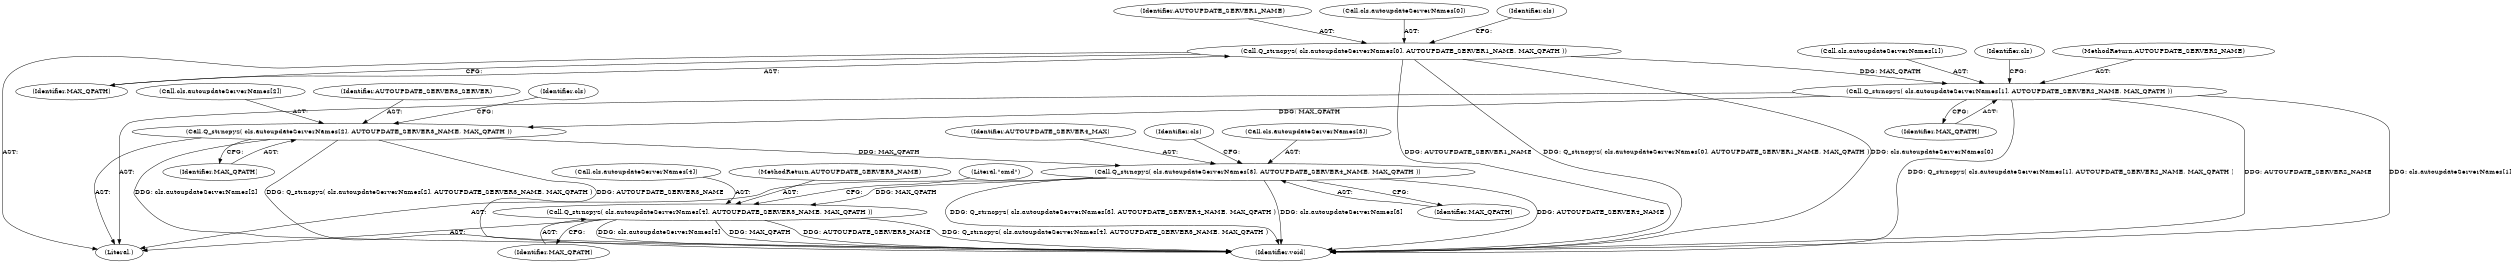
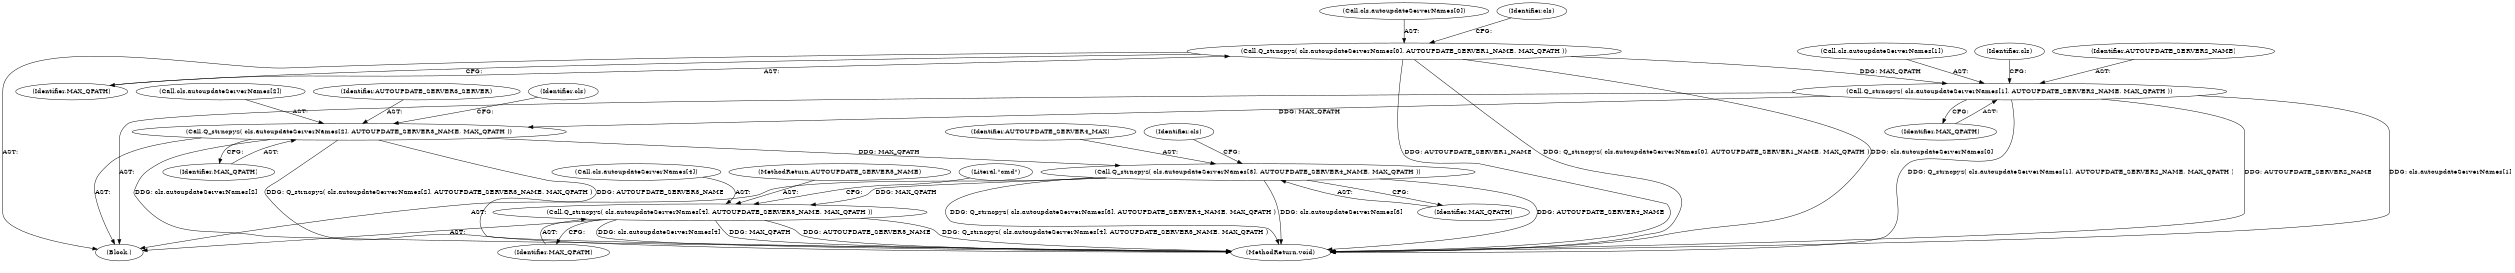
(1213, 11) -> none
(2164, 51) -> (2164, 51)
(1307, 132) -> none
(119, 253) -> (119, 253)
(1281, 253) -> (1281, 253)
